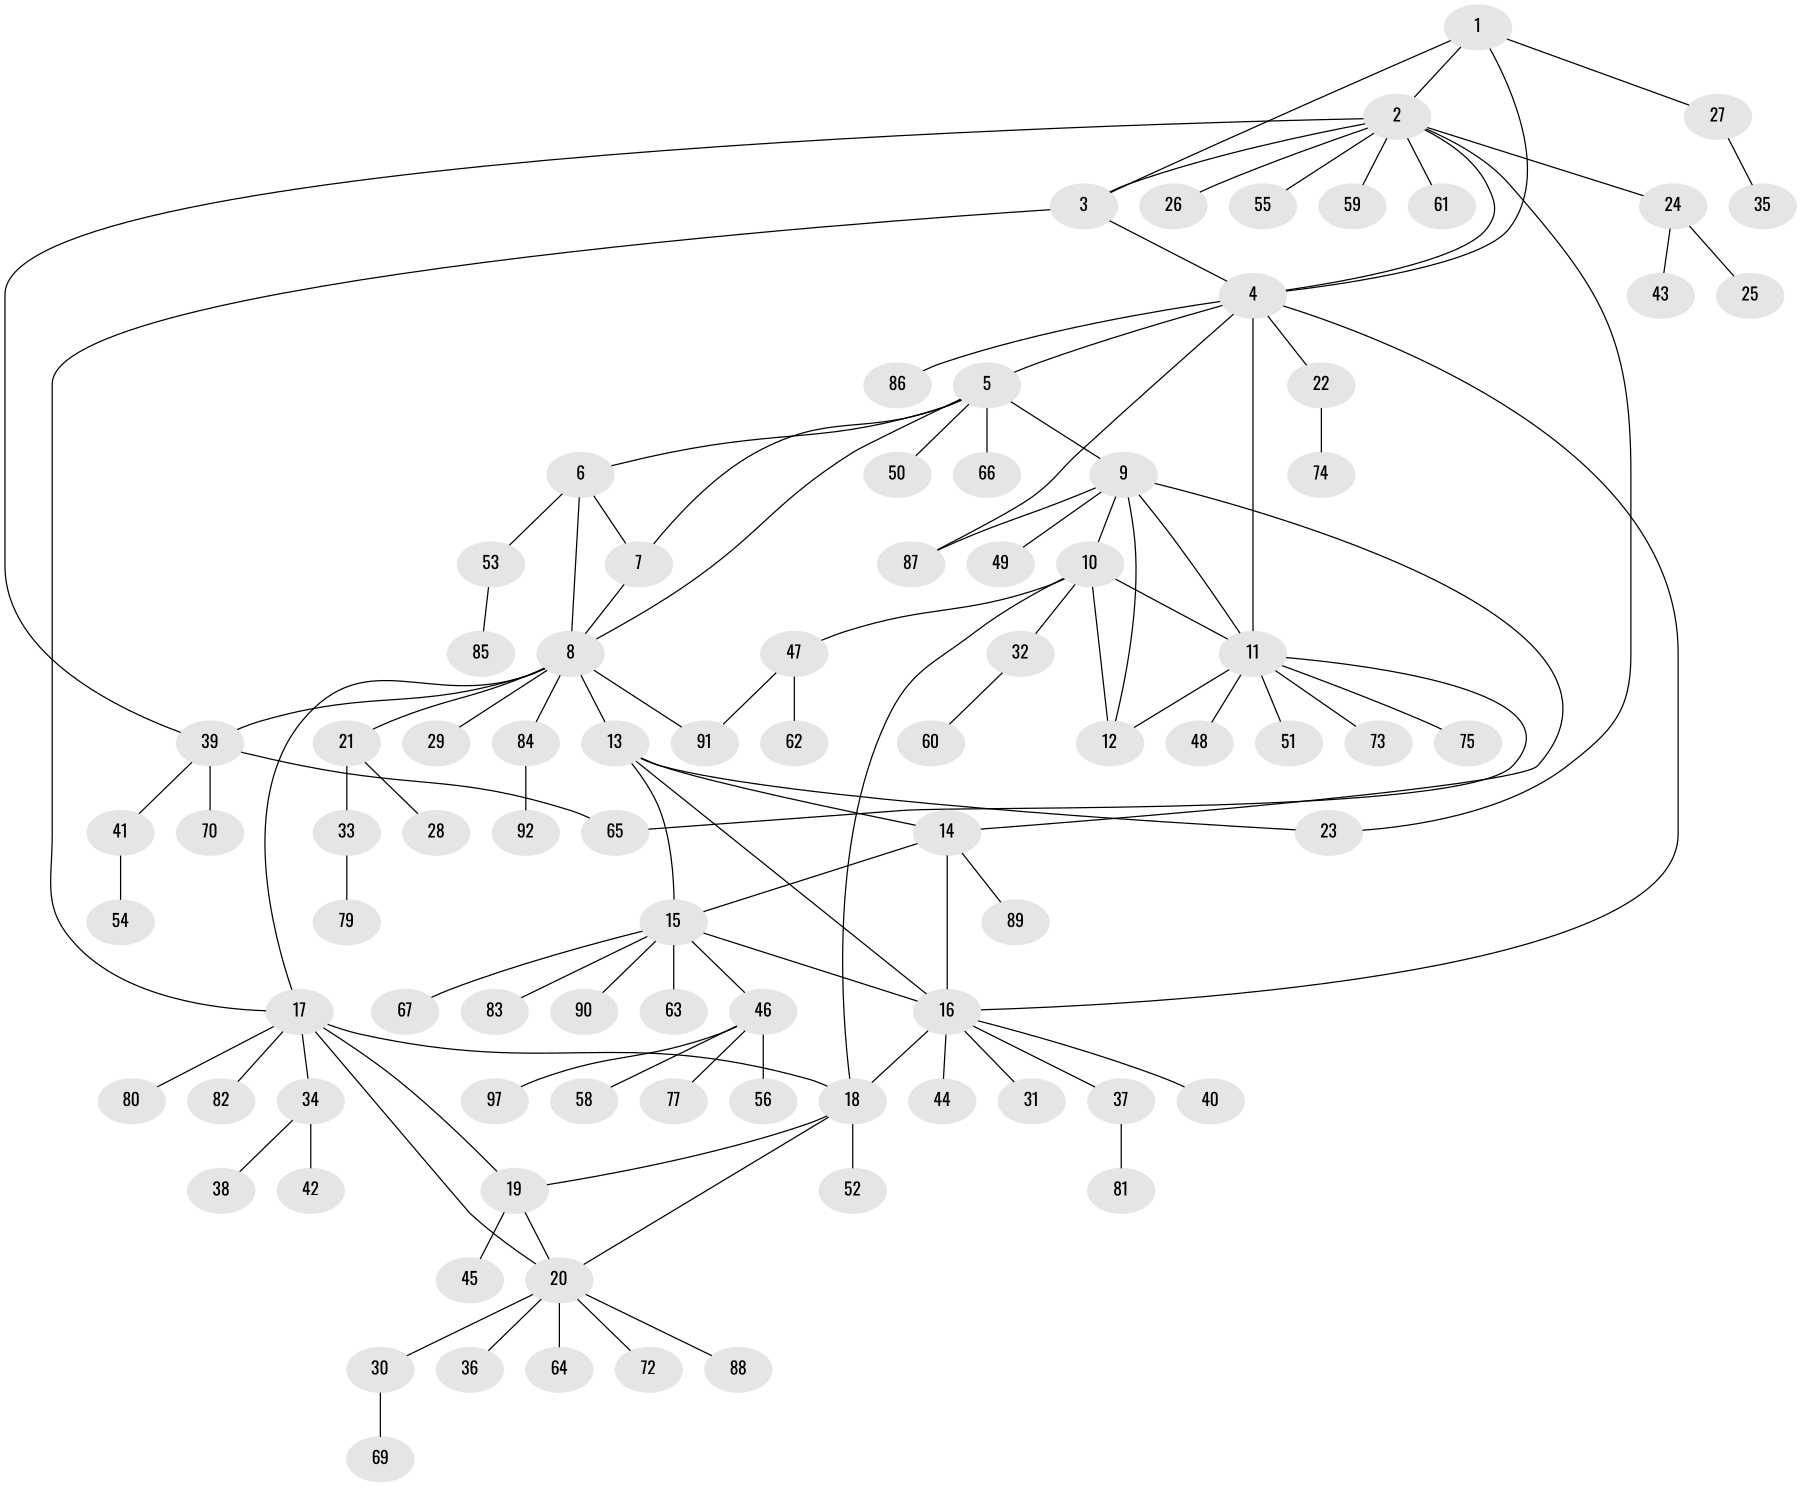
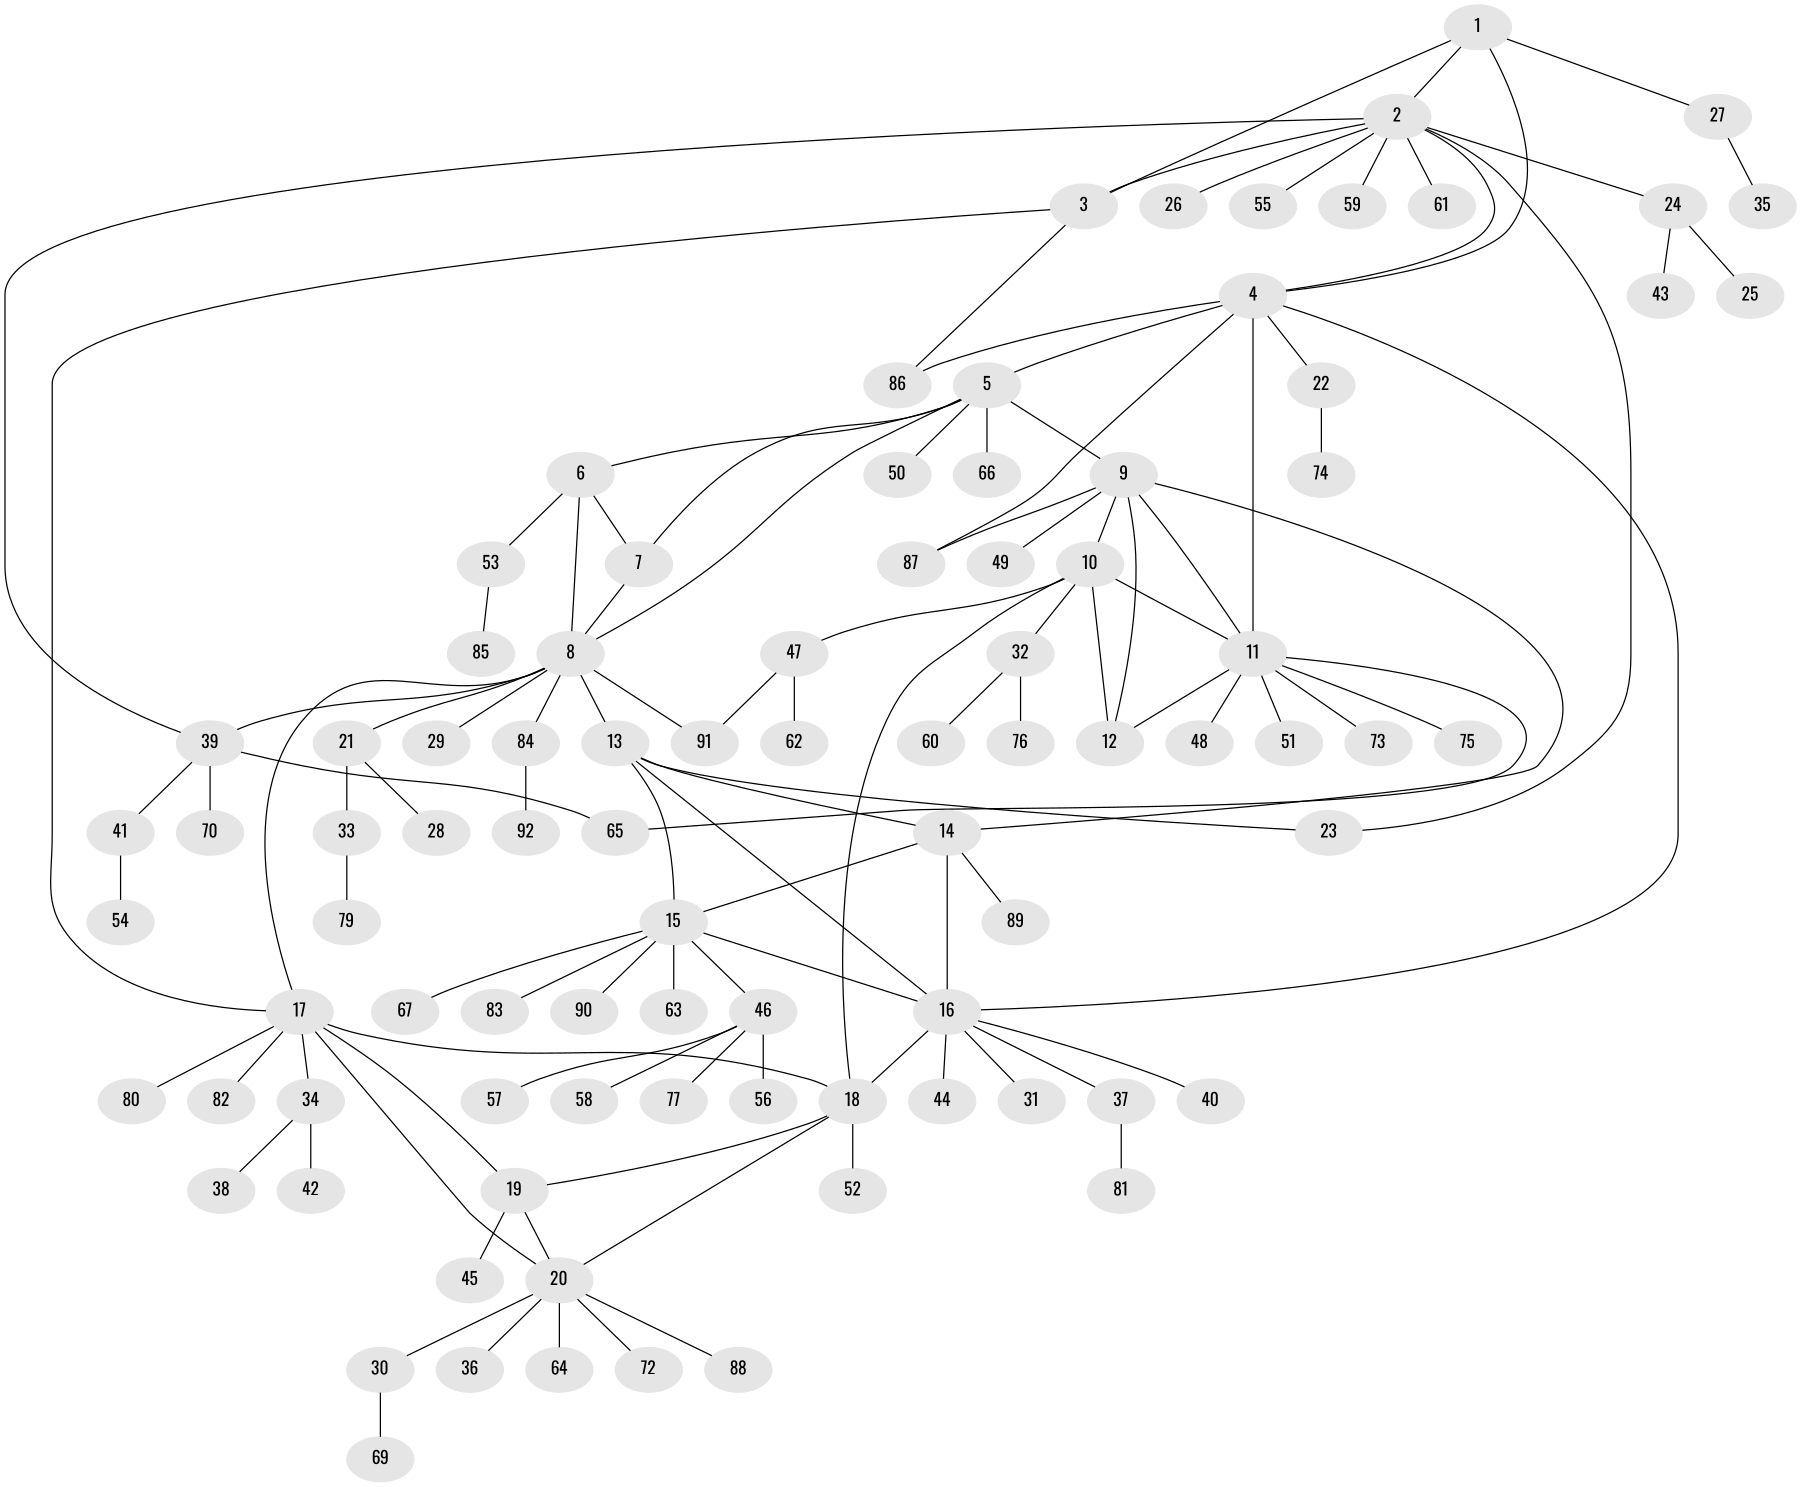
(1168, 251) -> (991, 296)
none -> (1021, 743)
(495, 1101) -> (495, 1101)
